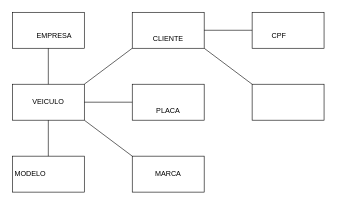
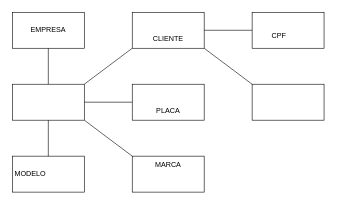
(54, 36) -> (48, 30)
(48, 102) -> none
(168, 174) -> (168, 165)
